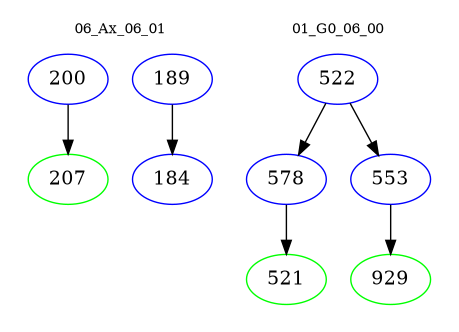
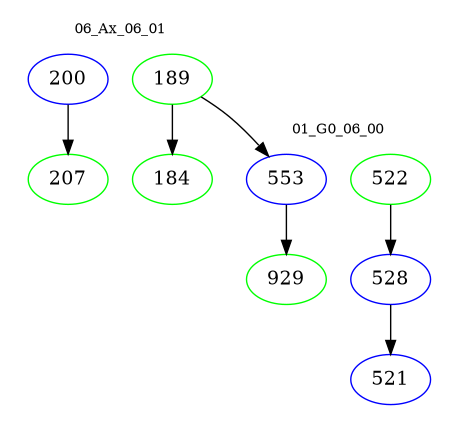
(172, 79) -> (172, 79)
(338, 79) -> (391, 179)
(361, 123) -> (244, 130)
(172, 179) -> (172, 179)
(286, 179) -> (391, 279)
(286, 279) -> (391, 380)
